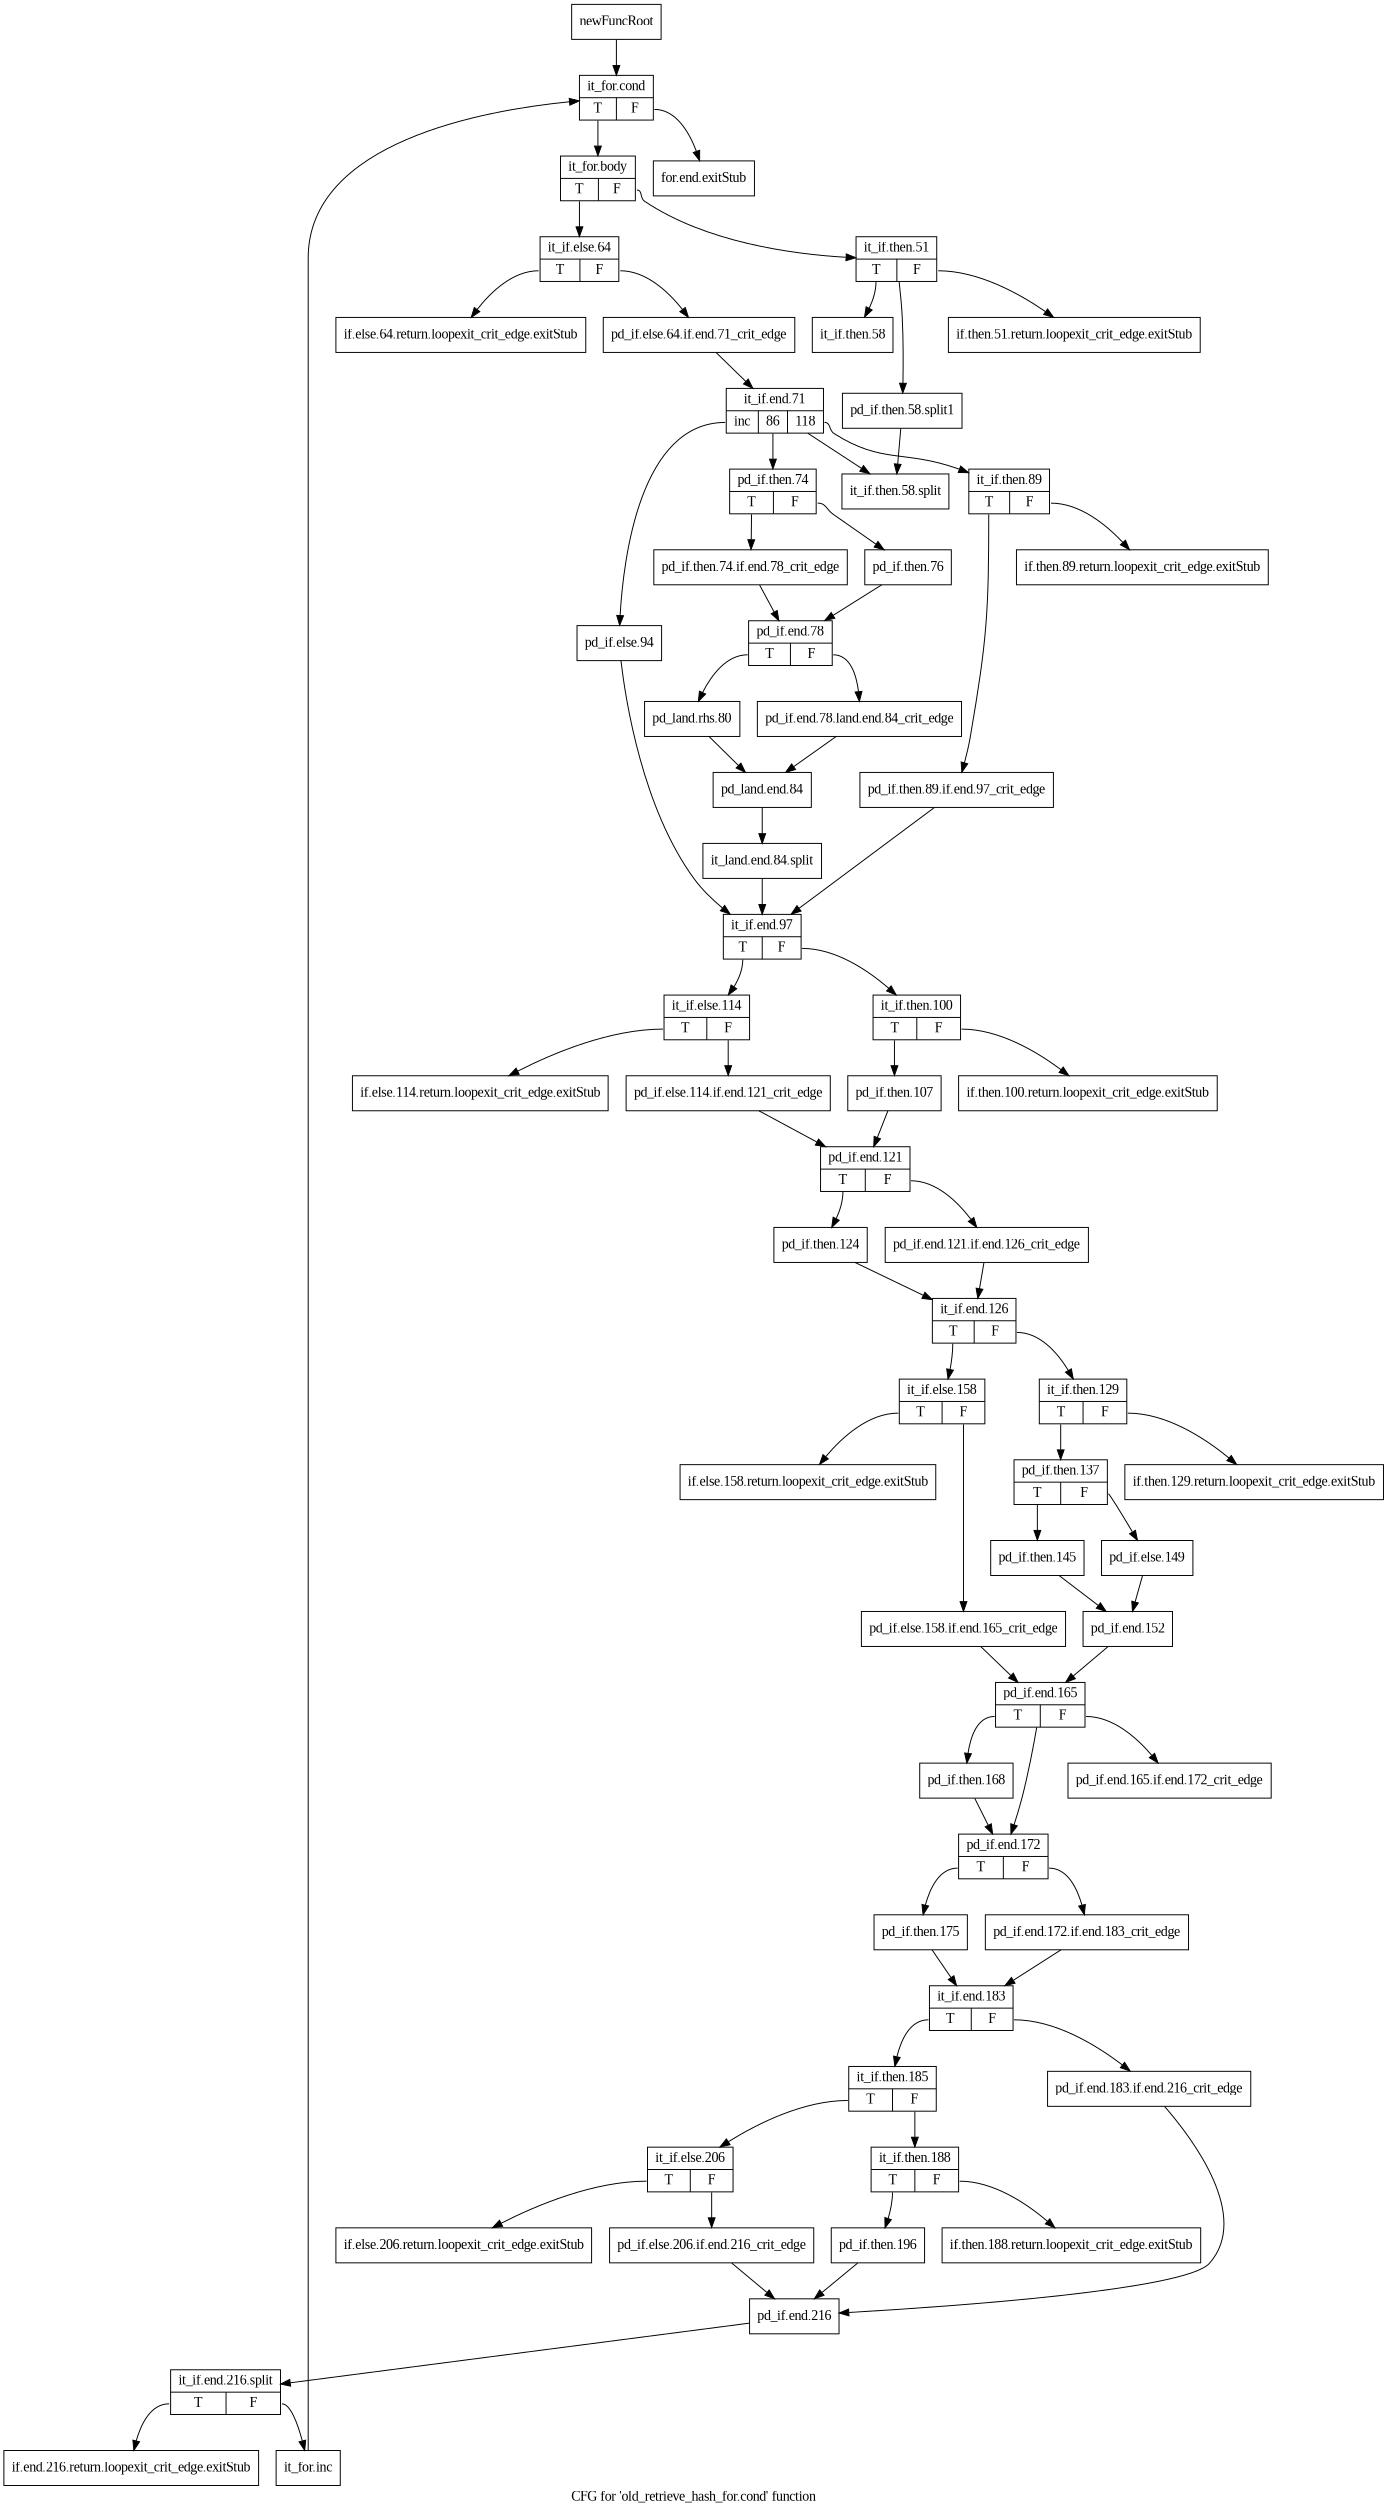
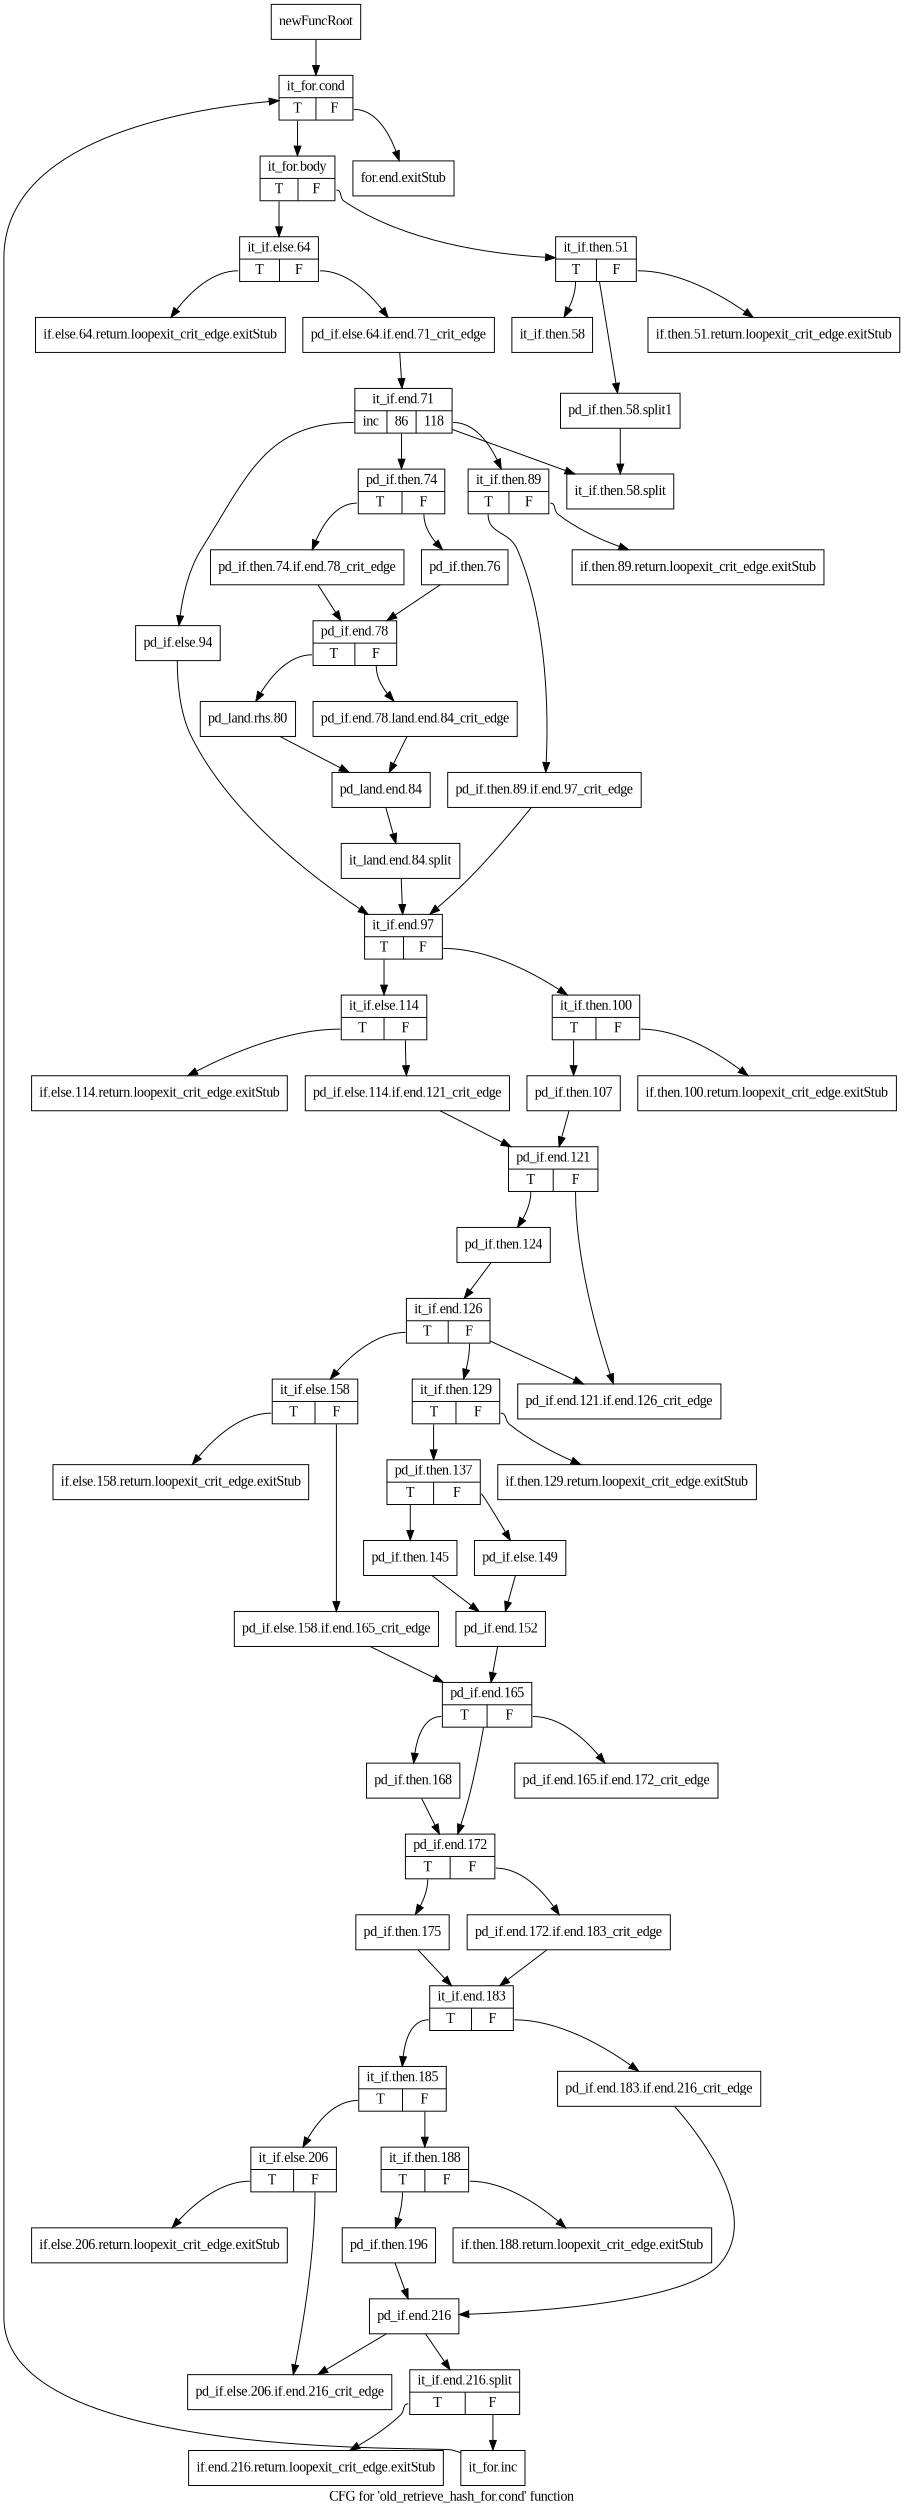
(982, 1276) -> (532, 1360)
(749, 2278) -> (356, 2352)
